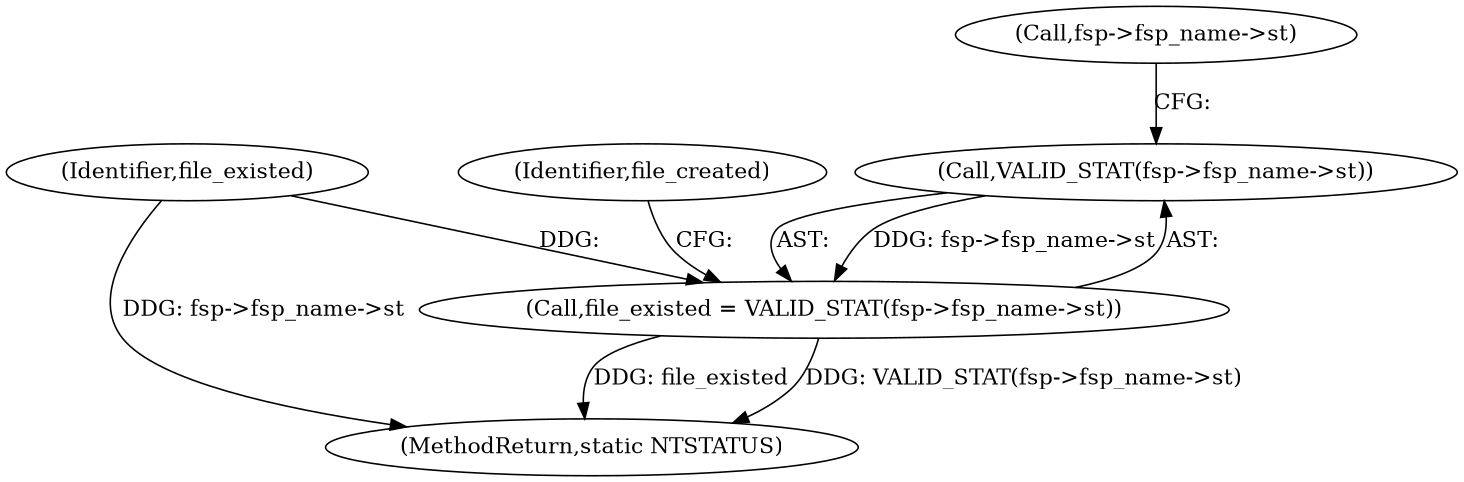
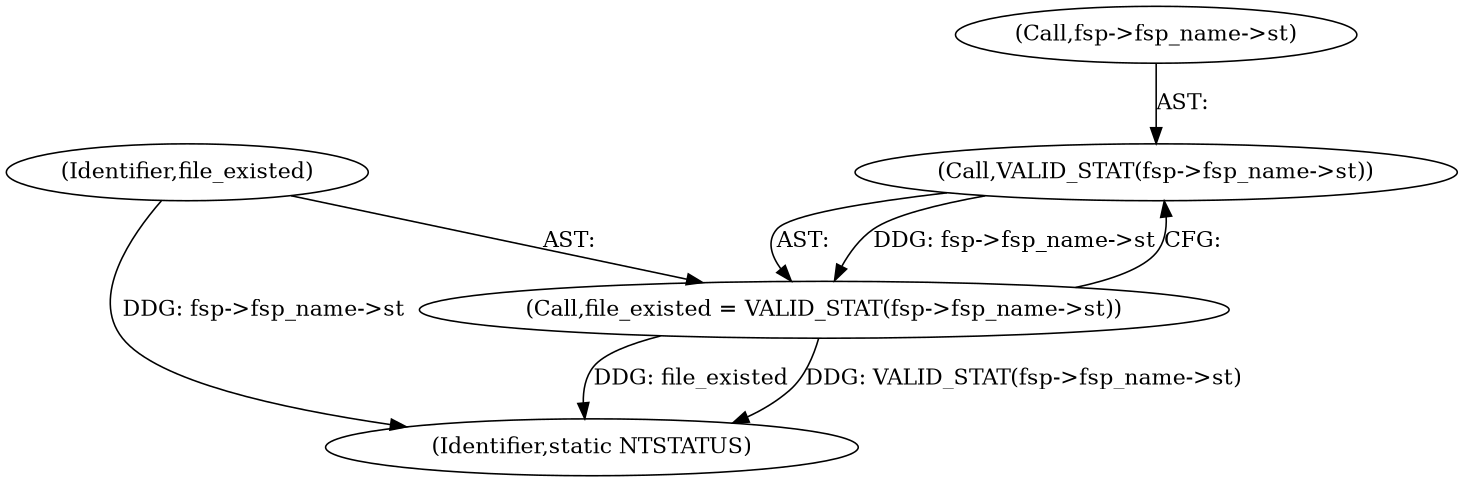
(1186, 104) -> (1186, 104)
(642, 172) -> none
(573, 241) -> (573, 241)
(1196, 241) -> (1196, 241)
(592, 447) -> (592, 447)
